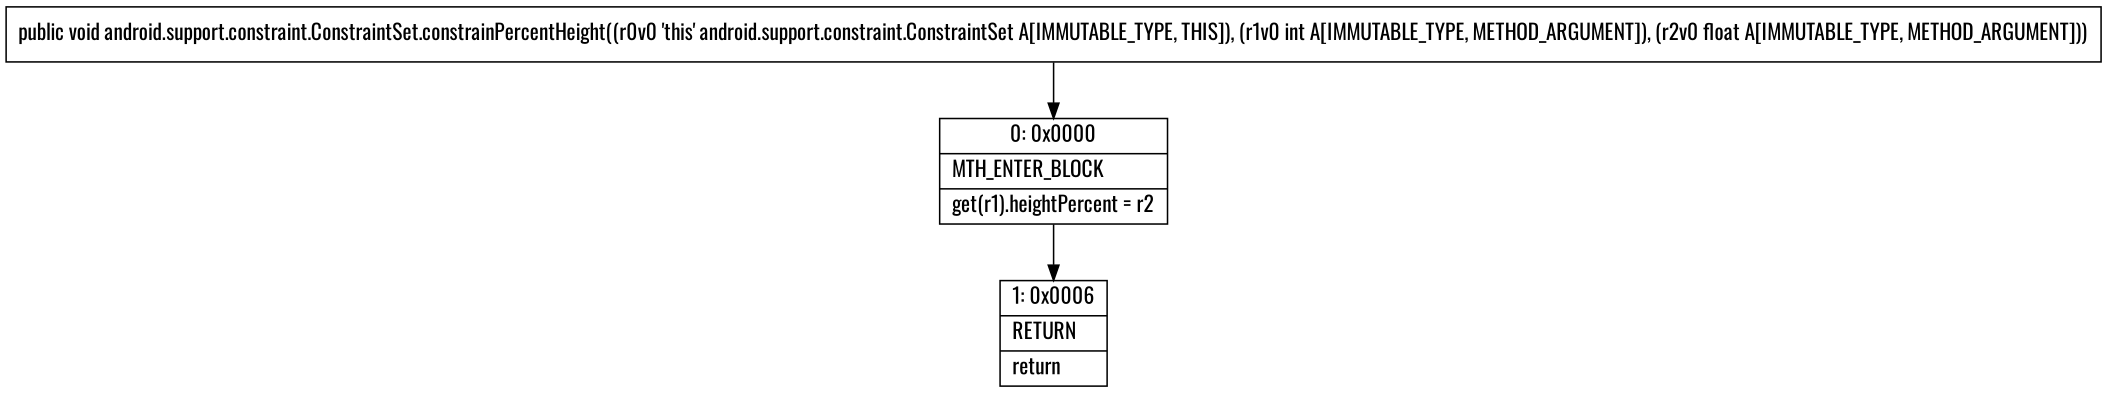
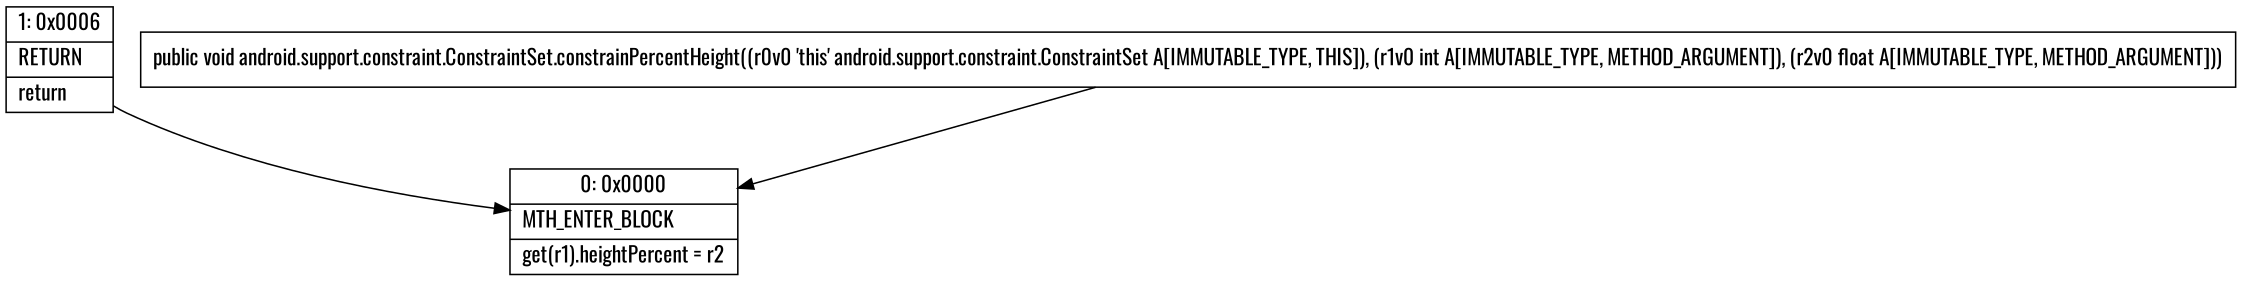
(1054, 245) -> (300, 172)
